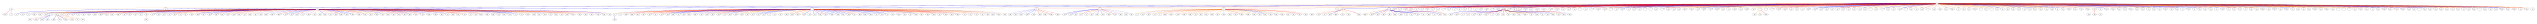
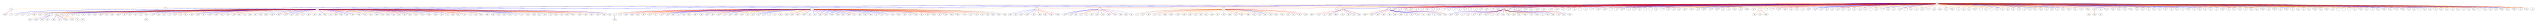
none -> (1354, 14)
